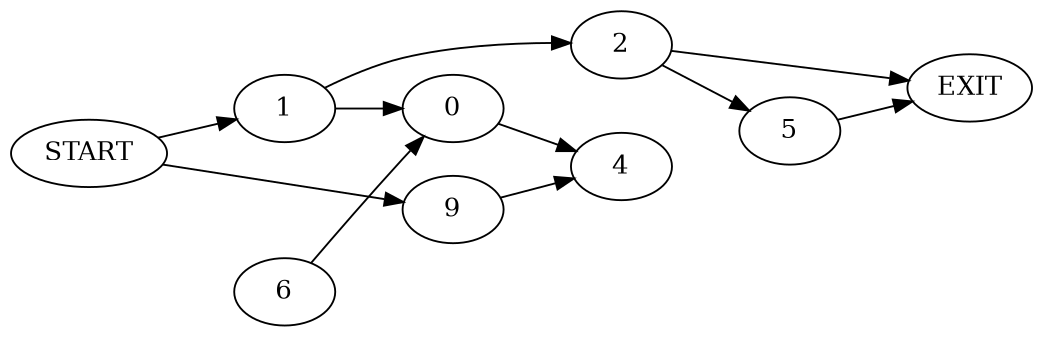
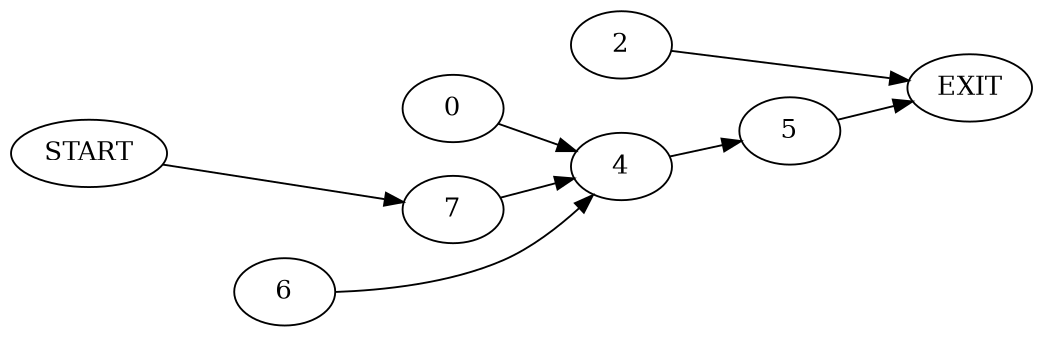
(697, 84) -> (696, 151)
(285, 109) -> none
(358, 209) -> (466, 273)
(453, 210) -> (453, 210)
